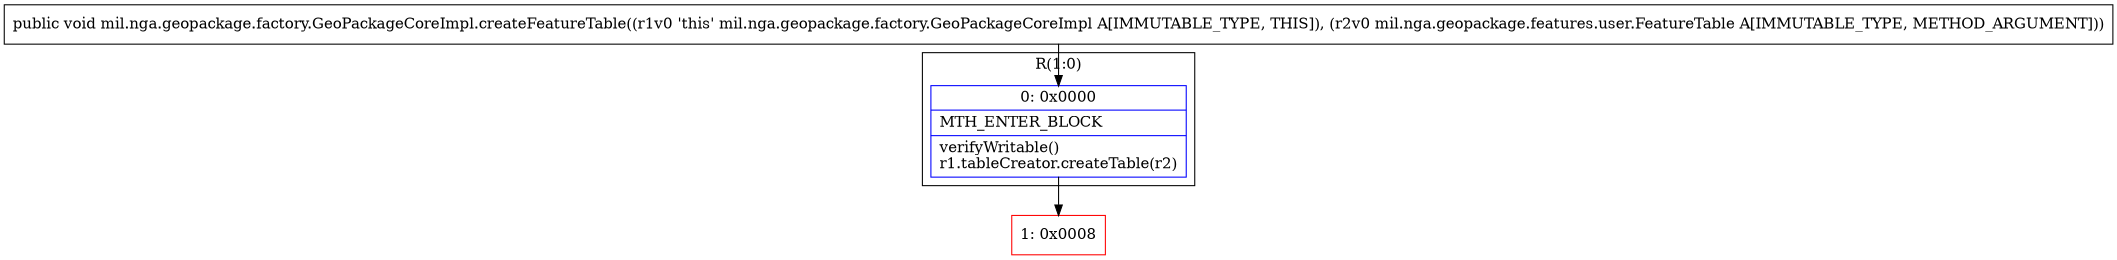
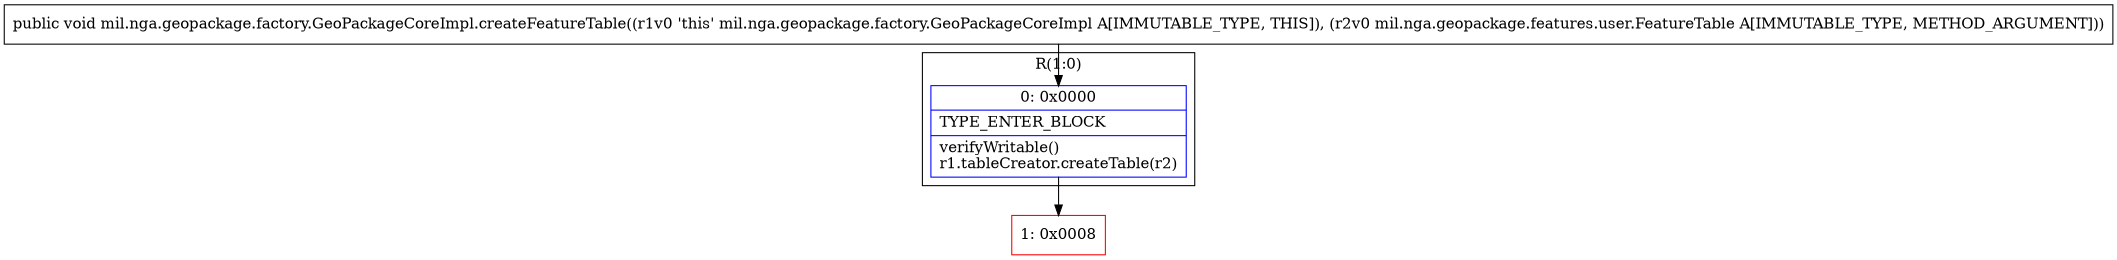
(1021, 122) -> (1023, 122)
